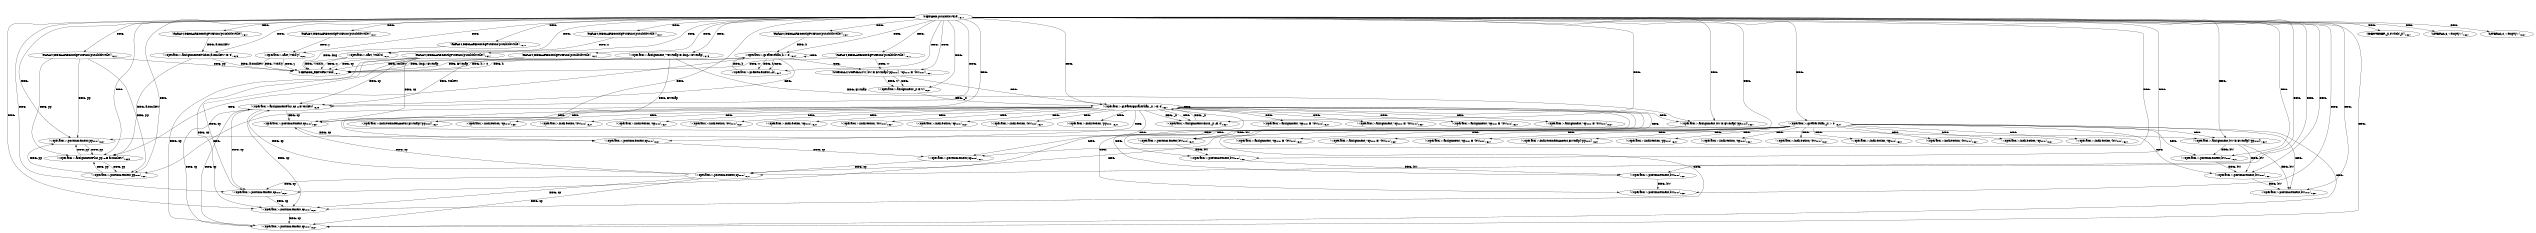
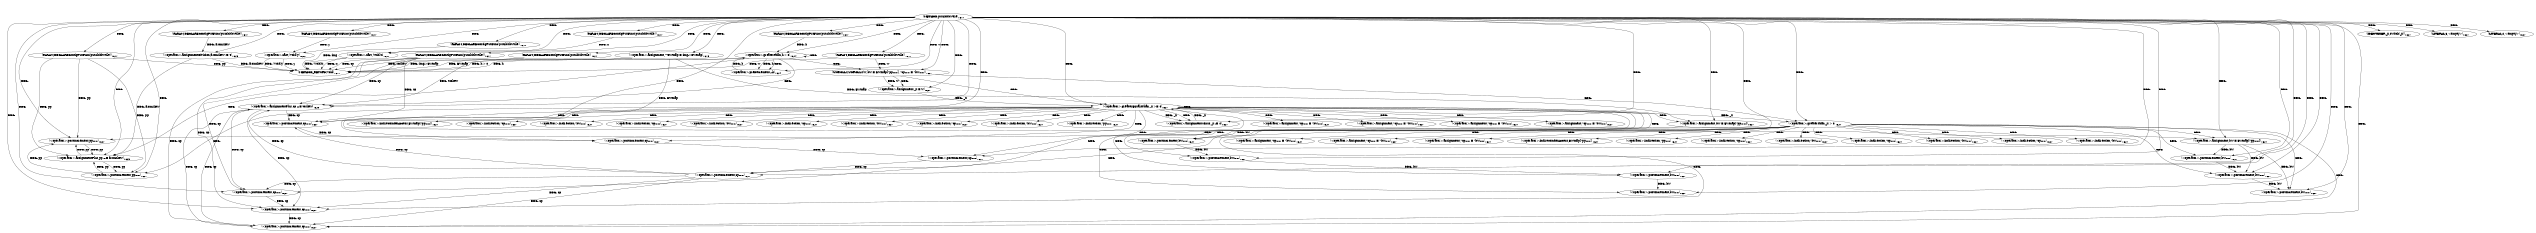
(935, 45) -> (935, 45)
none -> (1366, 91)
none -> (1483, 110)
